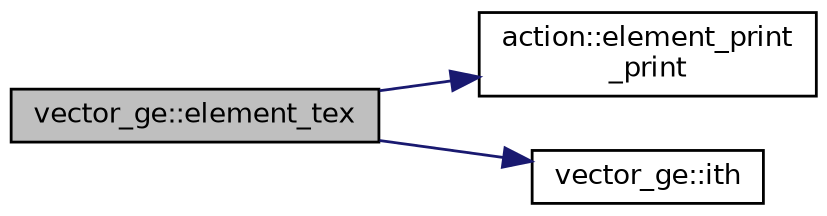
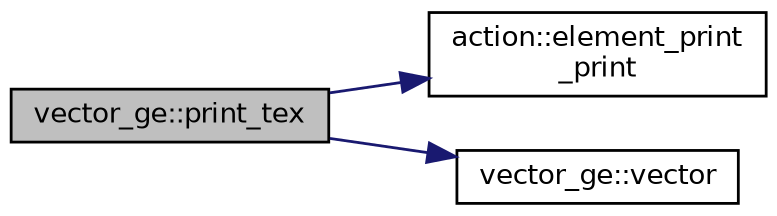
(195, 116) -> (170, 116)
(648, 177) -> (598, 177)
